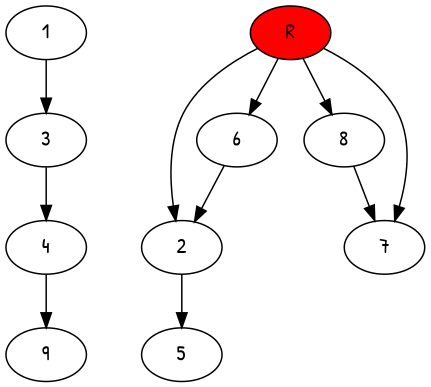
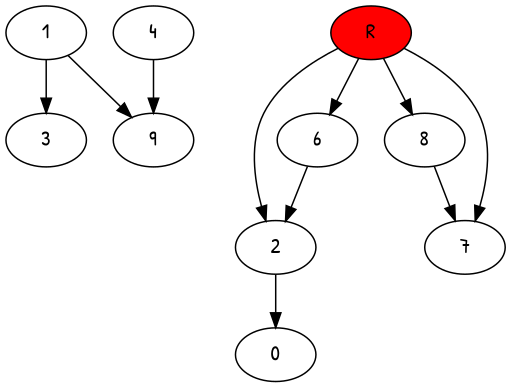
none -> (94, 81)
(46, 186) -> none
(182, 355) -> (276, 355)
